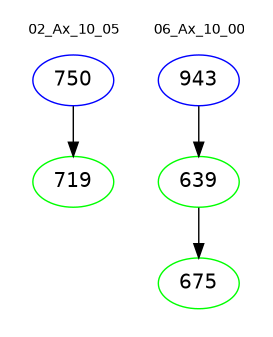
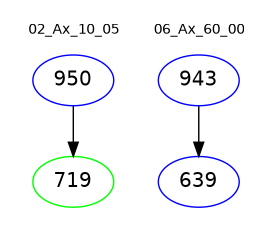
(199, 30) -> (199, 30)
(73, 80) -> (73, 80)
(199, 182) -> (199, 182)
(199, 283) -> none
